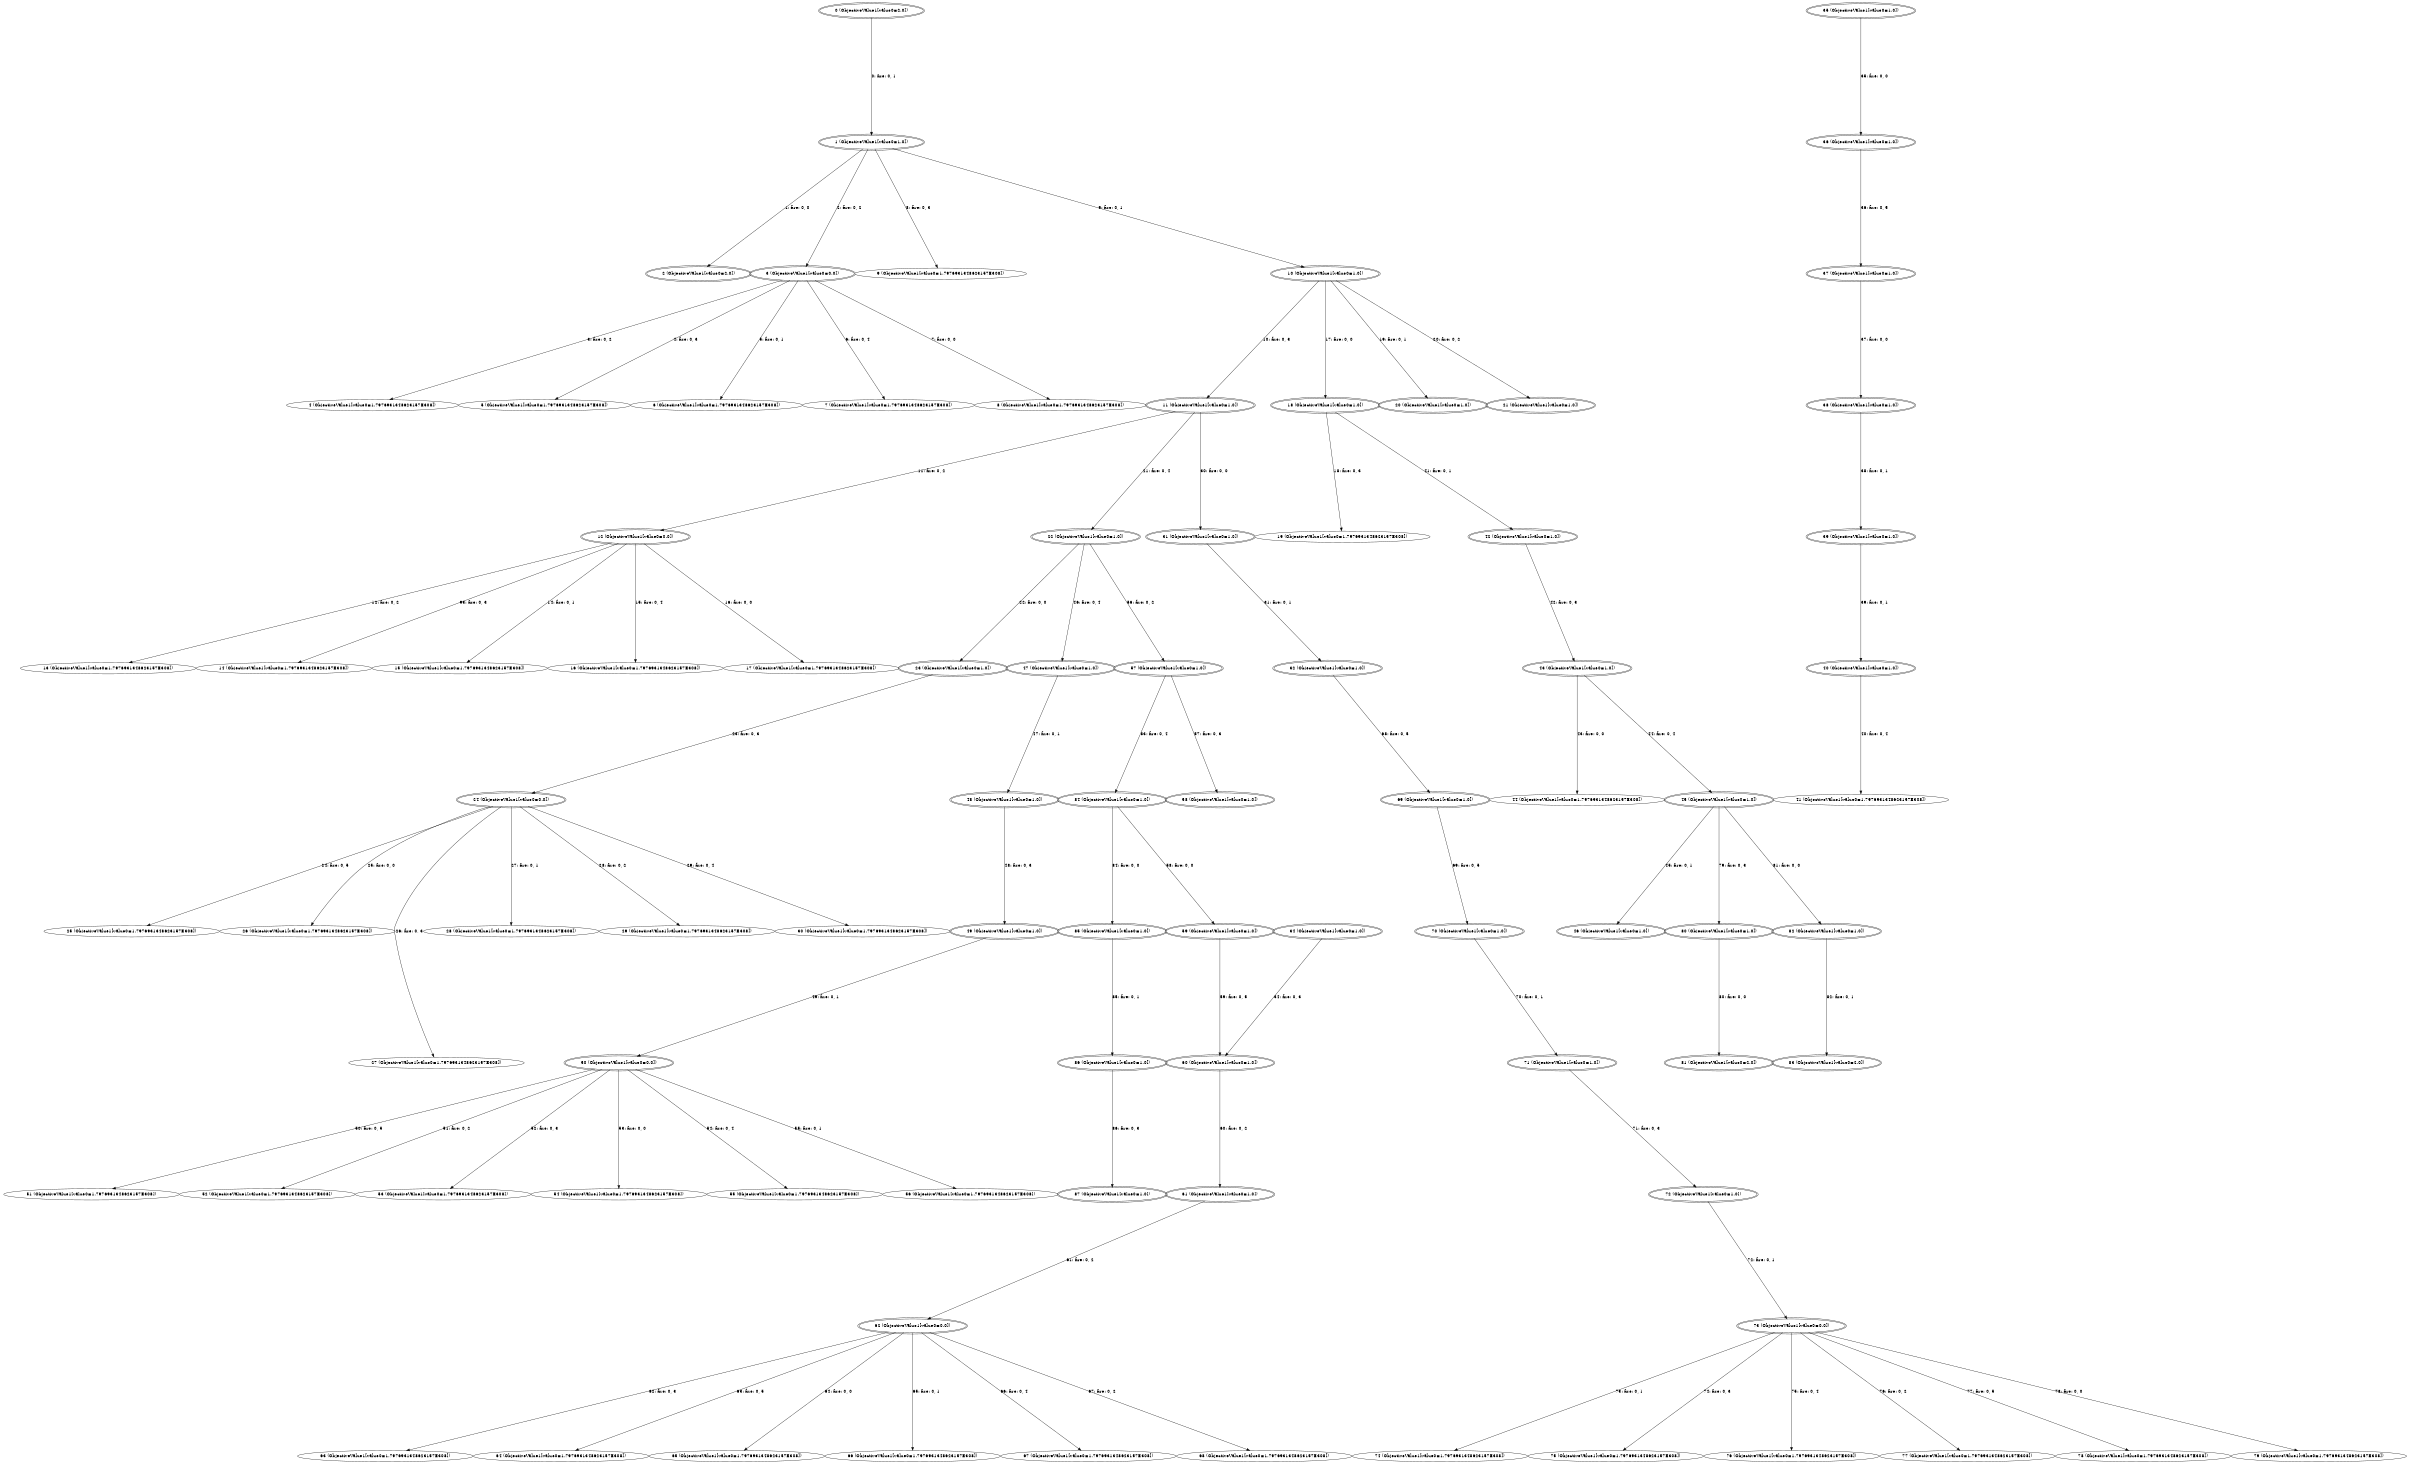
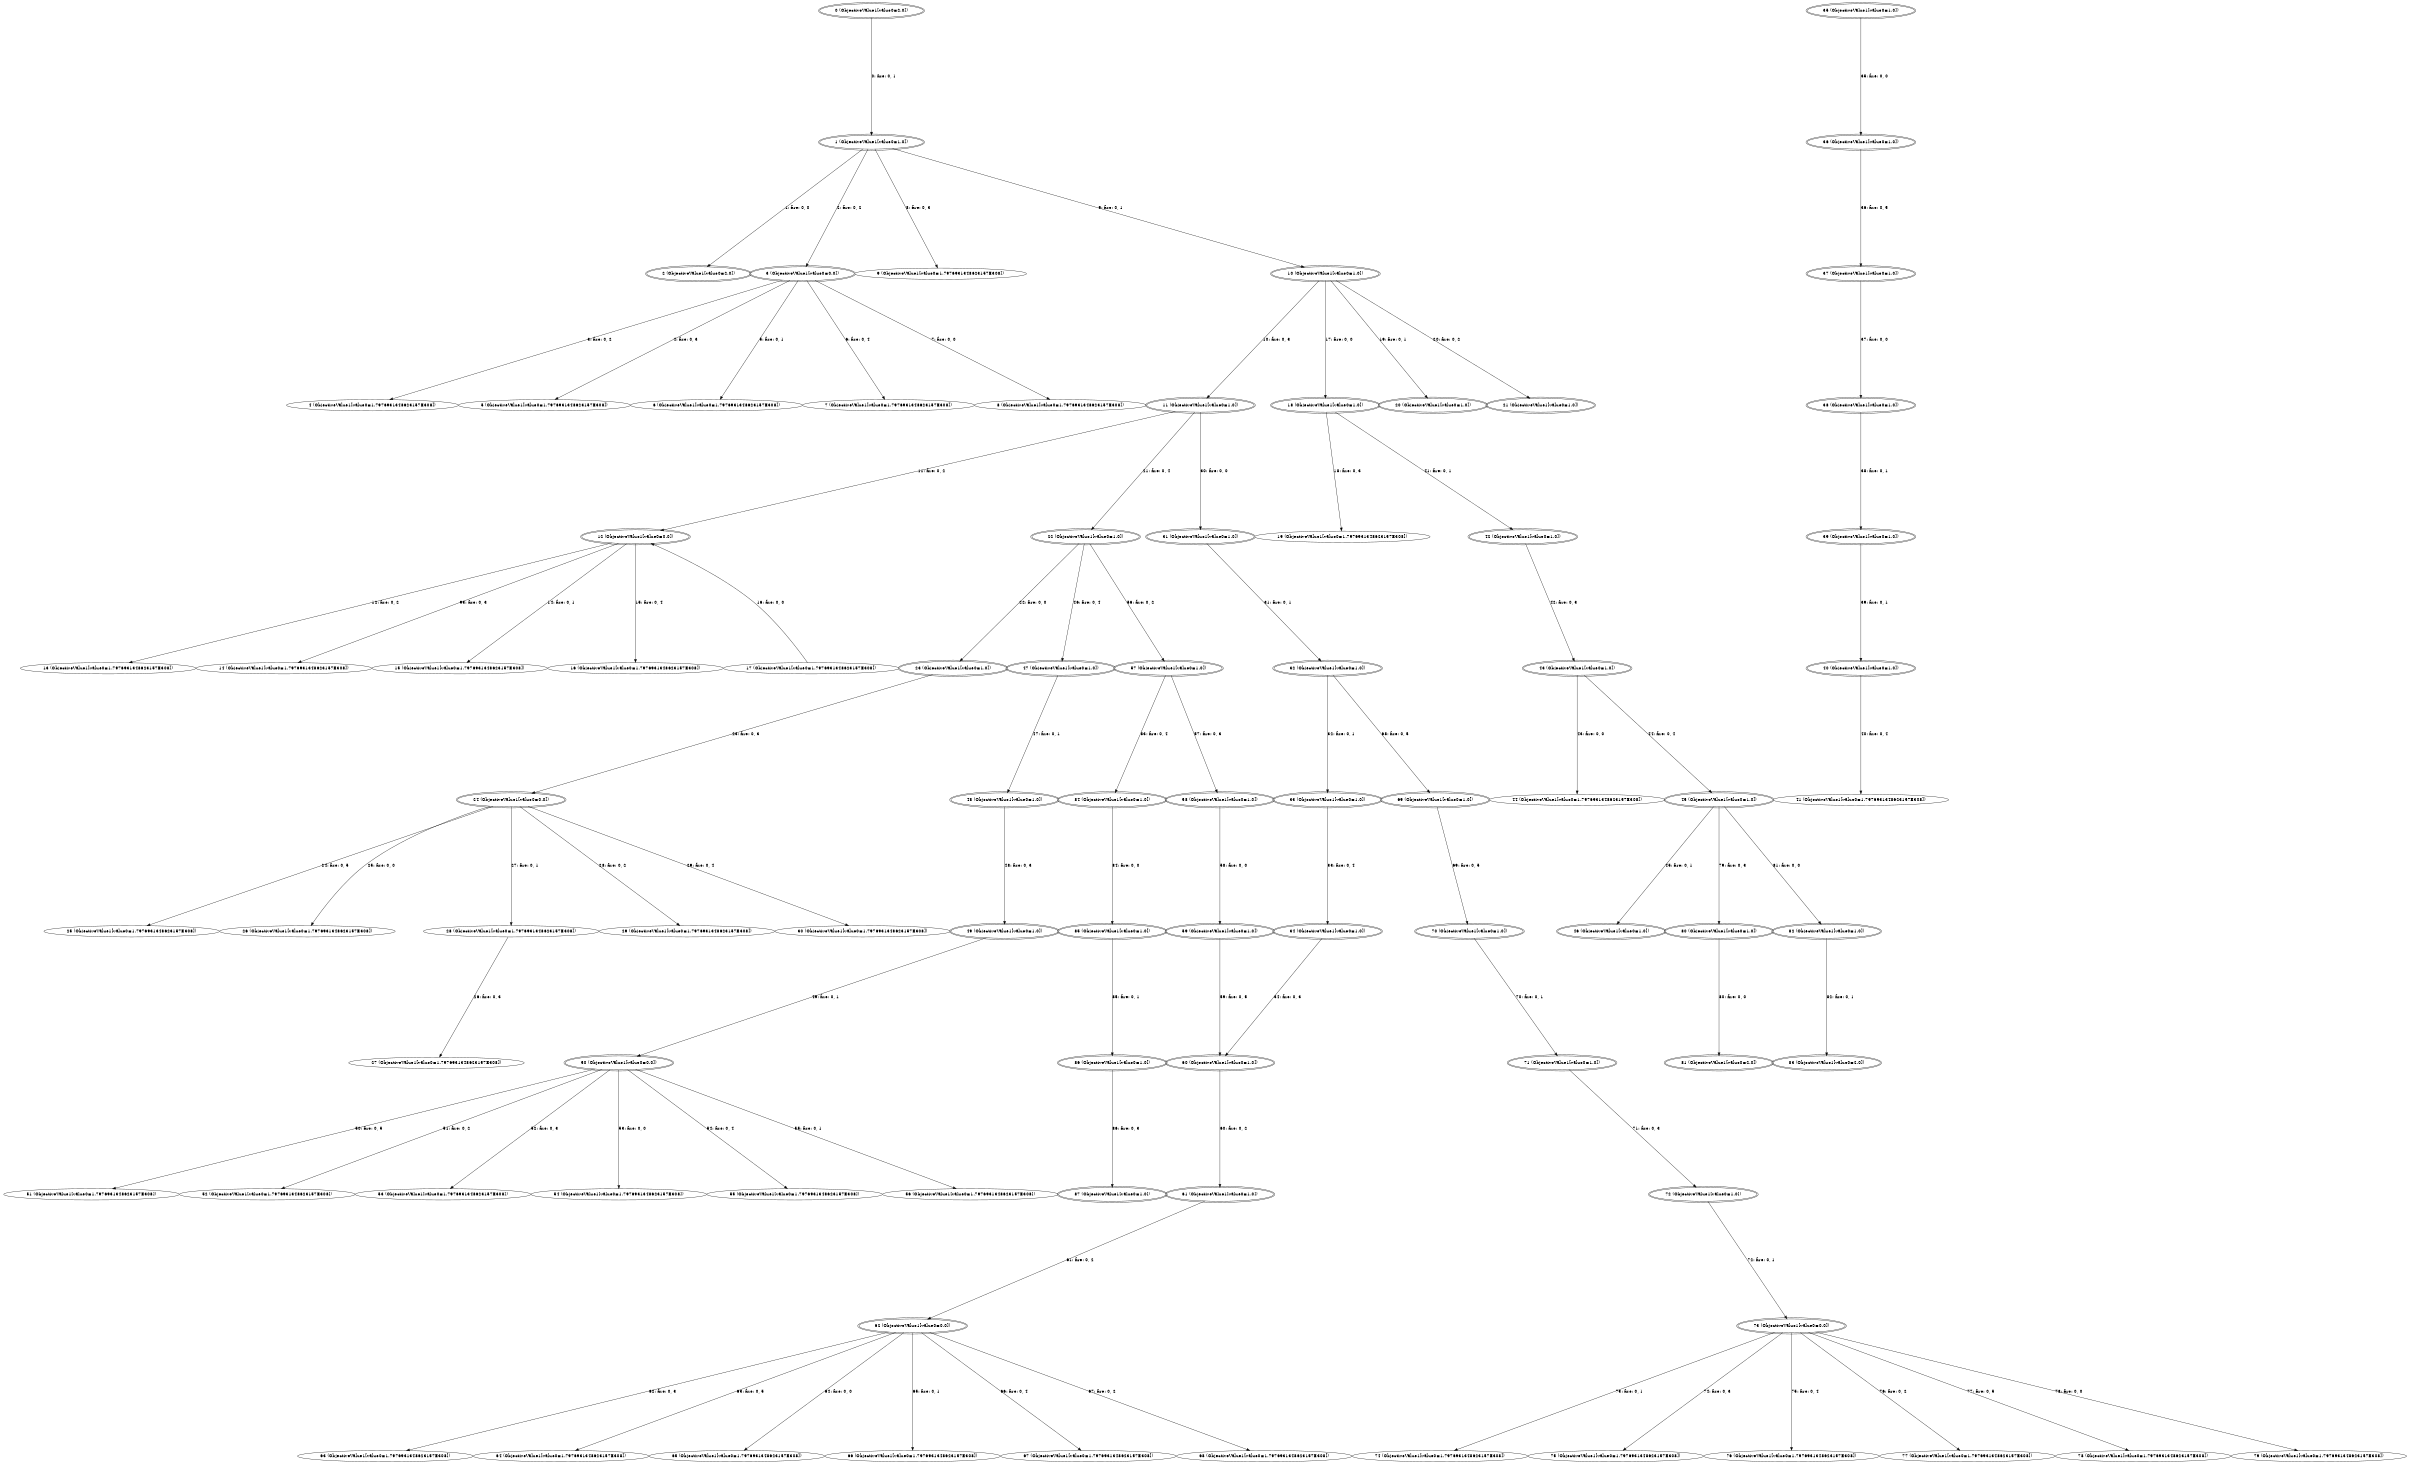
(722, 603) -> (740, 592)
none -> (1328, 800)
(1165, 864) -> (1220, 864)
(401, 914) -> (475, 996)
